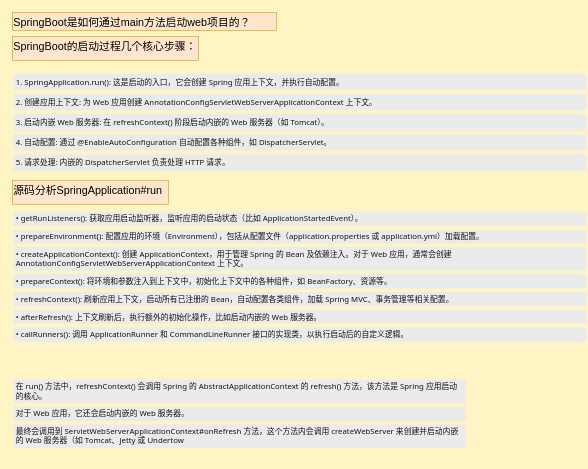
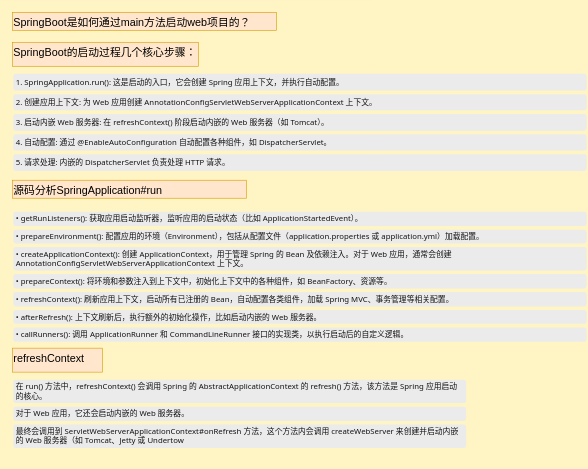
(105, 48) -> (105, 54)
(90, 192) -> (129, 189)
none -> (57, 360)
